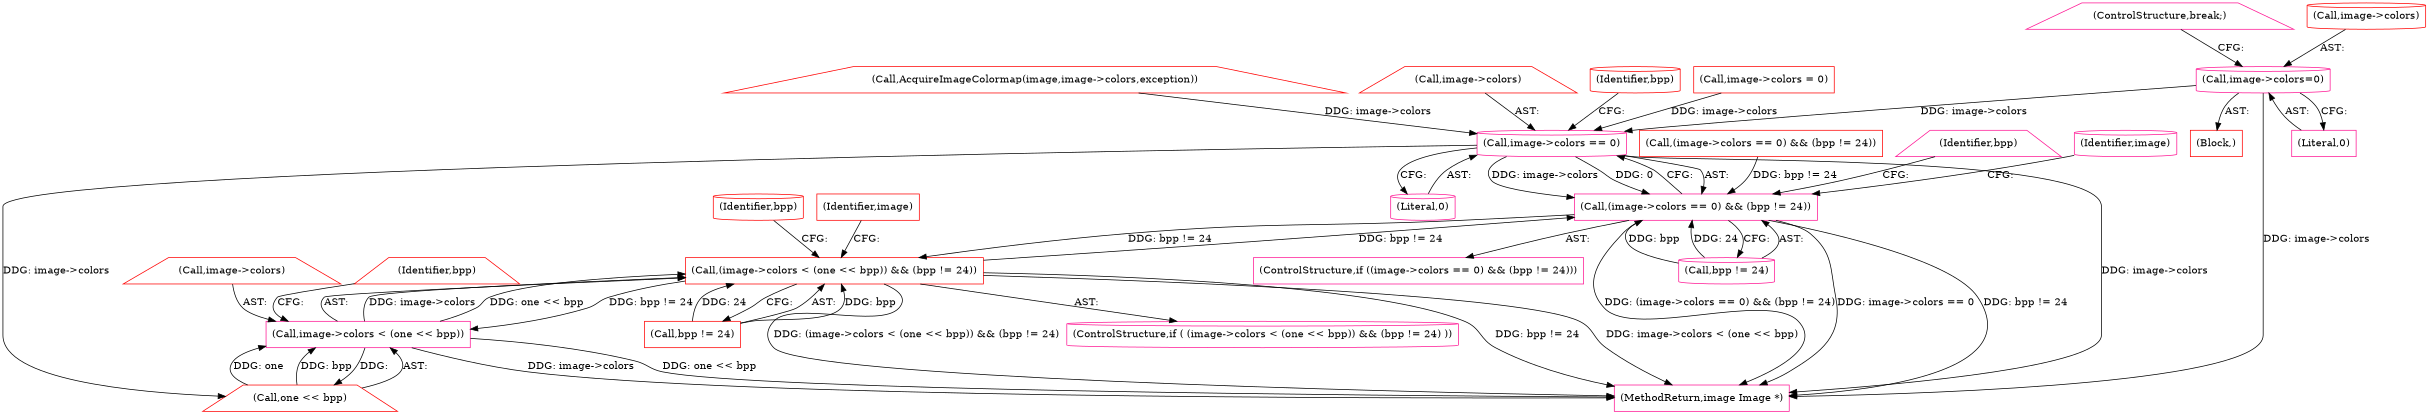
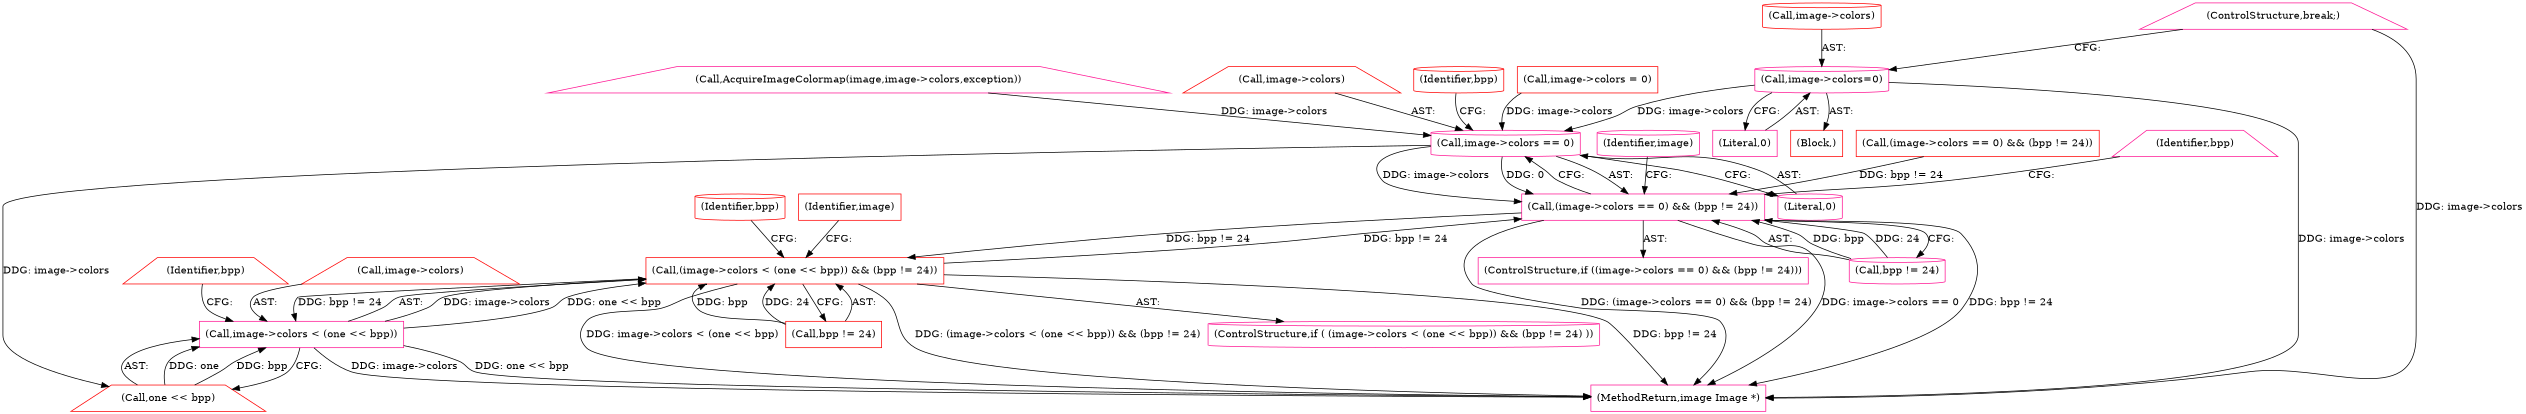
(1035, 80) -> (859, 80)
(2086, 192) -> (2271, 371)
(376, 366) -> (311, 366)
